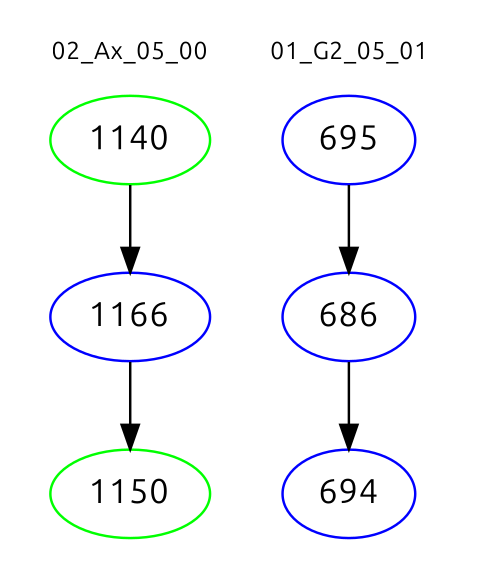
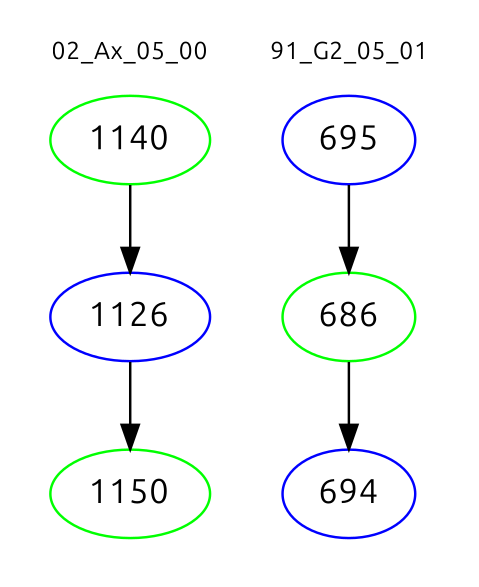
(350, 53) -> (350, 53)
(130, 317) -> (130, 317)
(349, 317) -> (349, 317)
